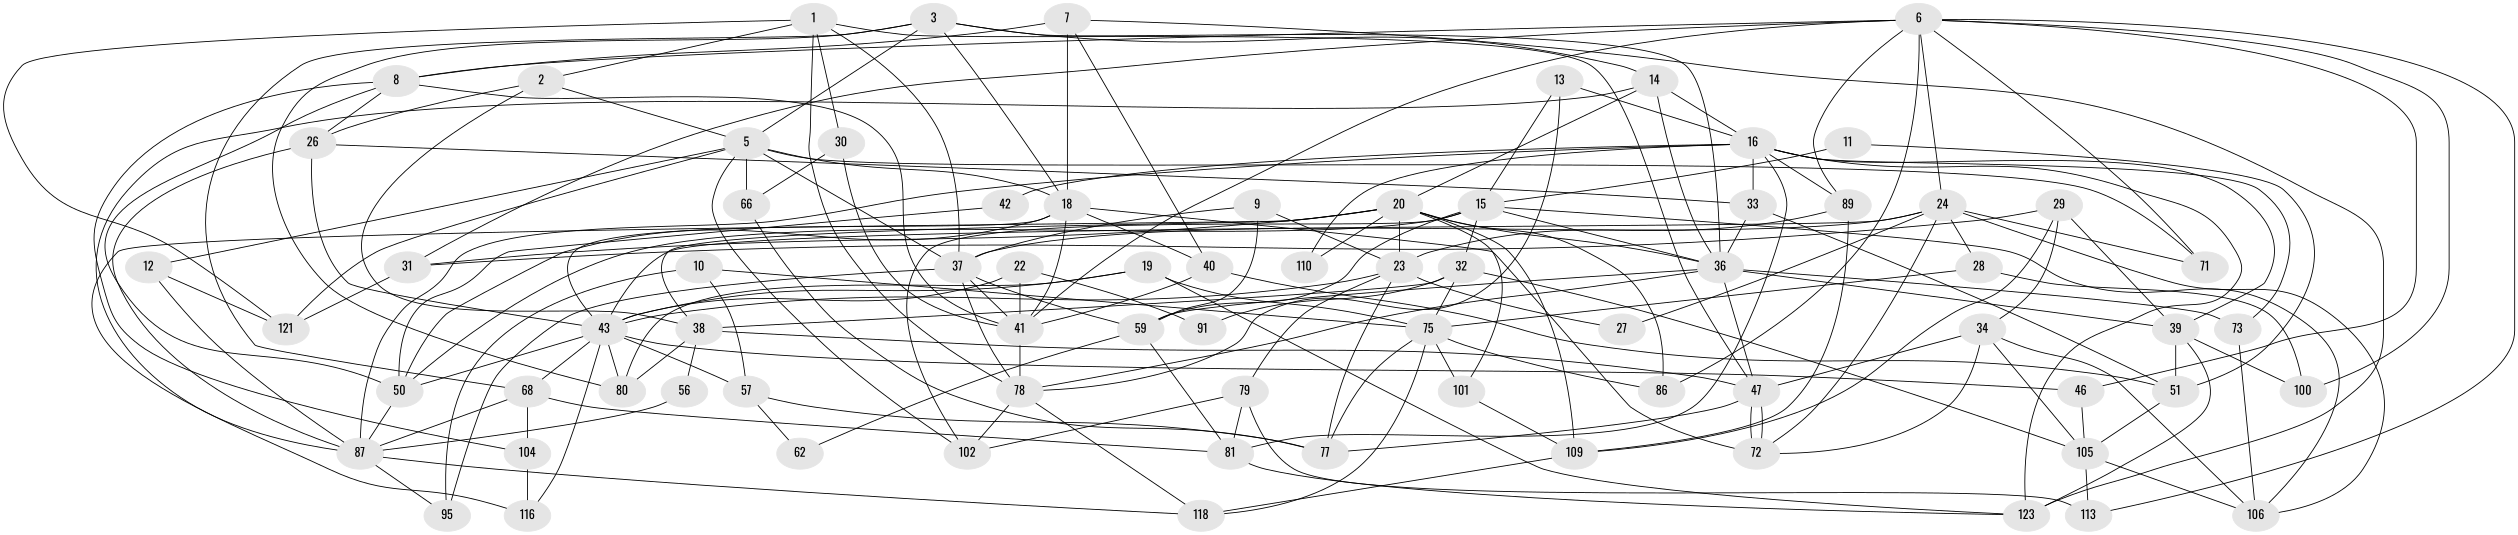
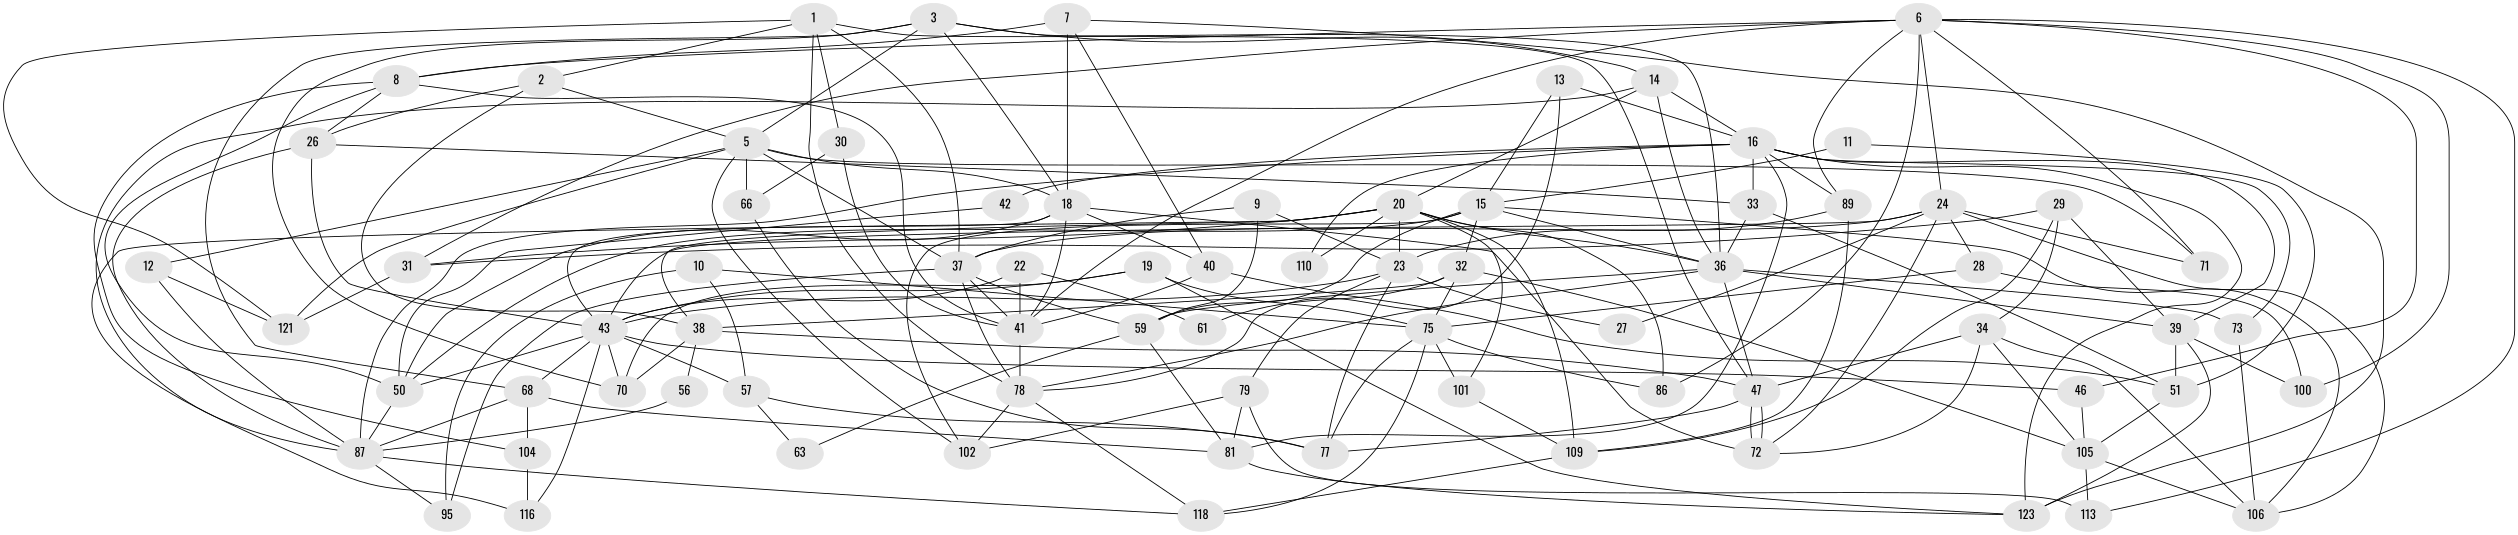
(1203, 329) -> (1203, 329)
(622, 392) -> (622, 392)
(800, 454) -> (800, 454)
